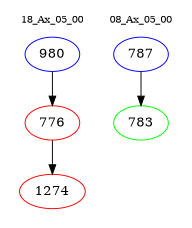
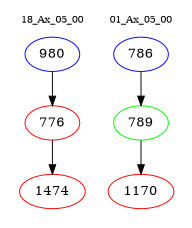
(141, 20) -> (141, 20)
(141, 54) -> (141, 54)
(141, 123) -> (141, 123)
(52, 192) -> (52, 192)
none -> (141, 192)
